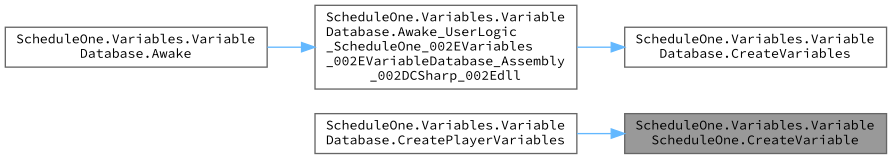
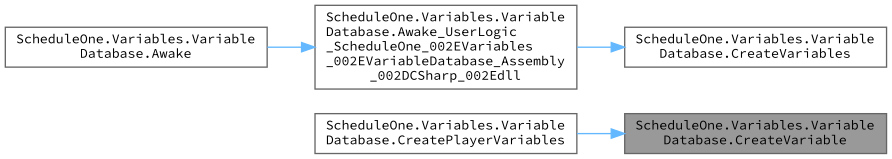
(756, 134) -> (756, 134)
